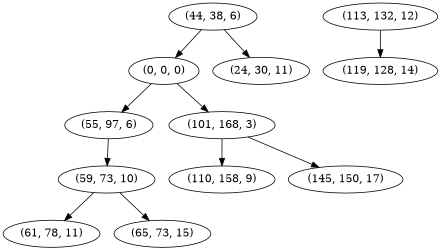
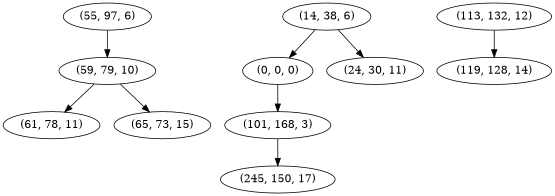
(213, 17) -> (327, 17)
(139, 95) -> none
(107, 179) -> (107, 71)
(222, 179) -> none
(346, 179) -> (278, 179)
